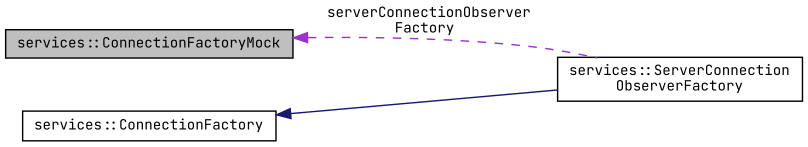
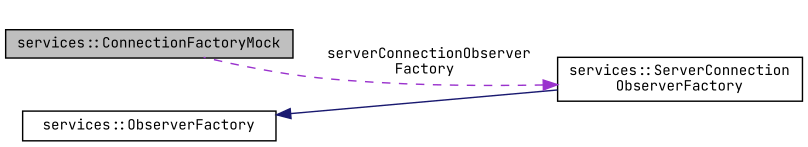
(453, 40) -> (372, 82)
(149, 126) -> (149, 126)
